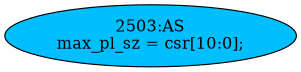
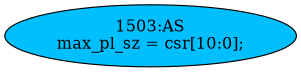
(151, 36) -> (151, 36)
